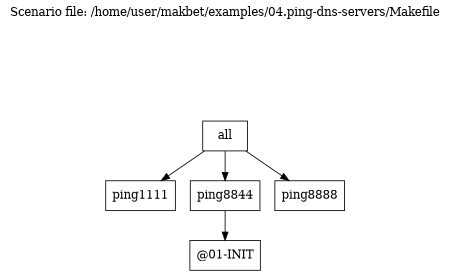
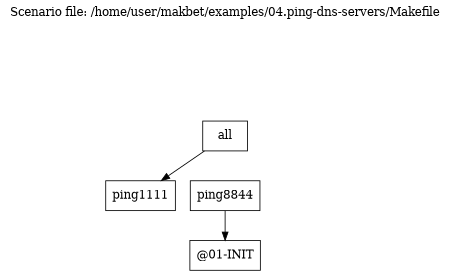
(225, 162) -> none
(310, 196) -> none
